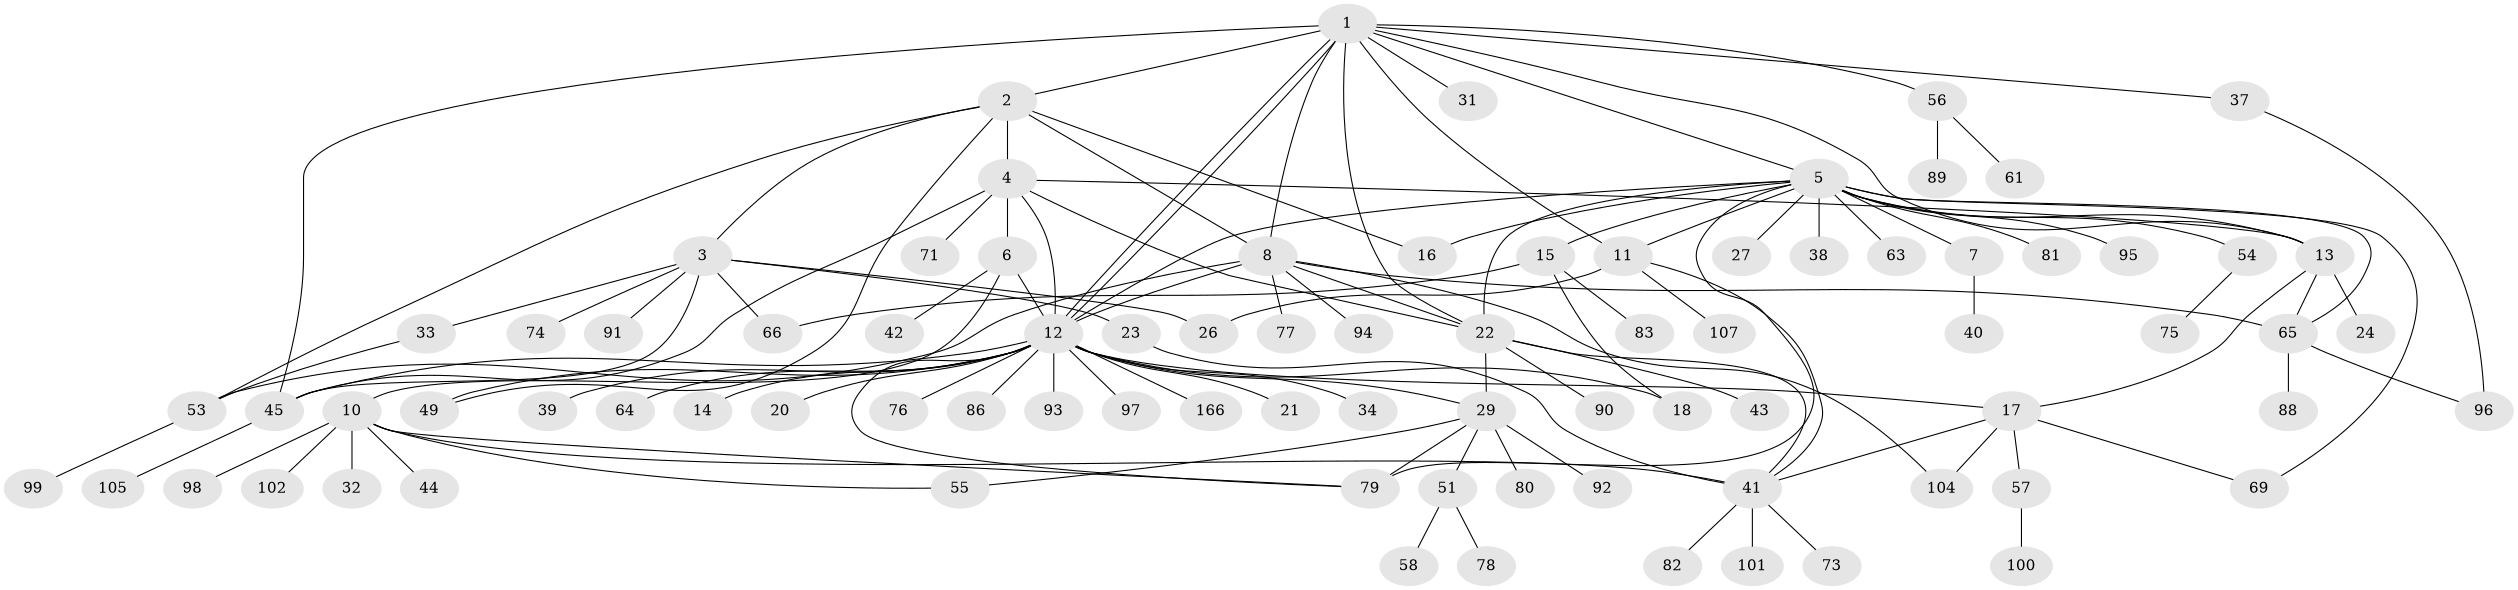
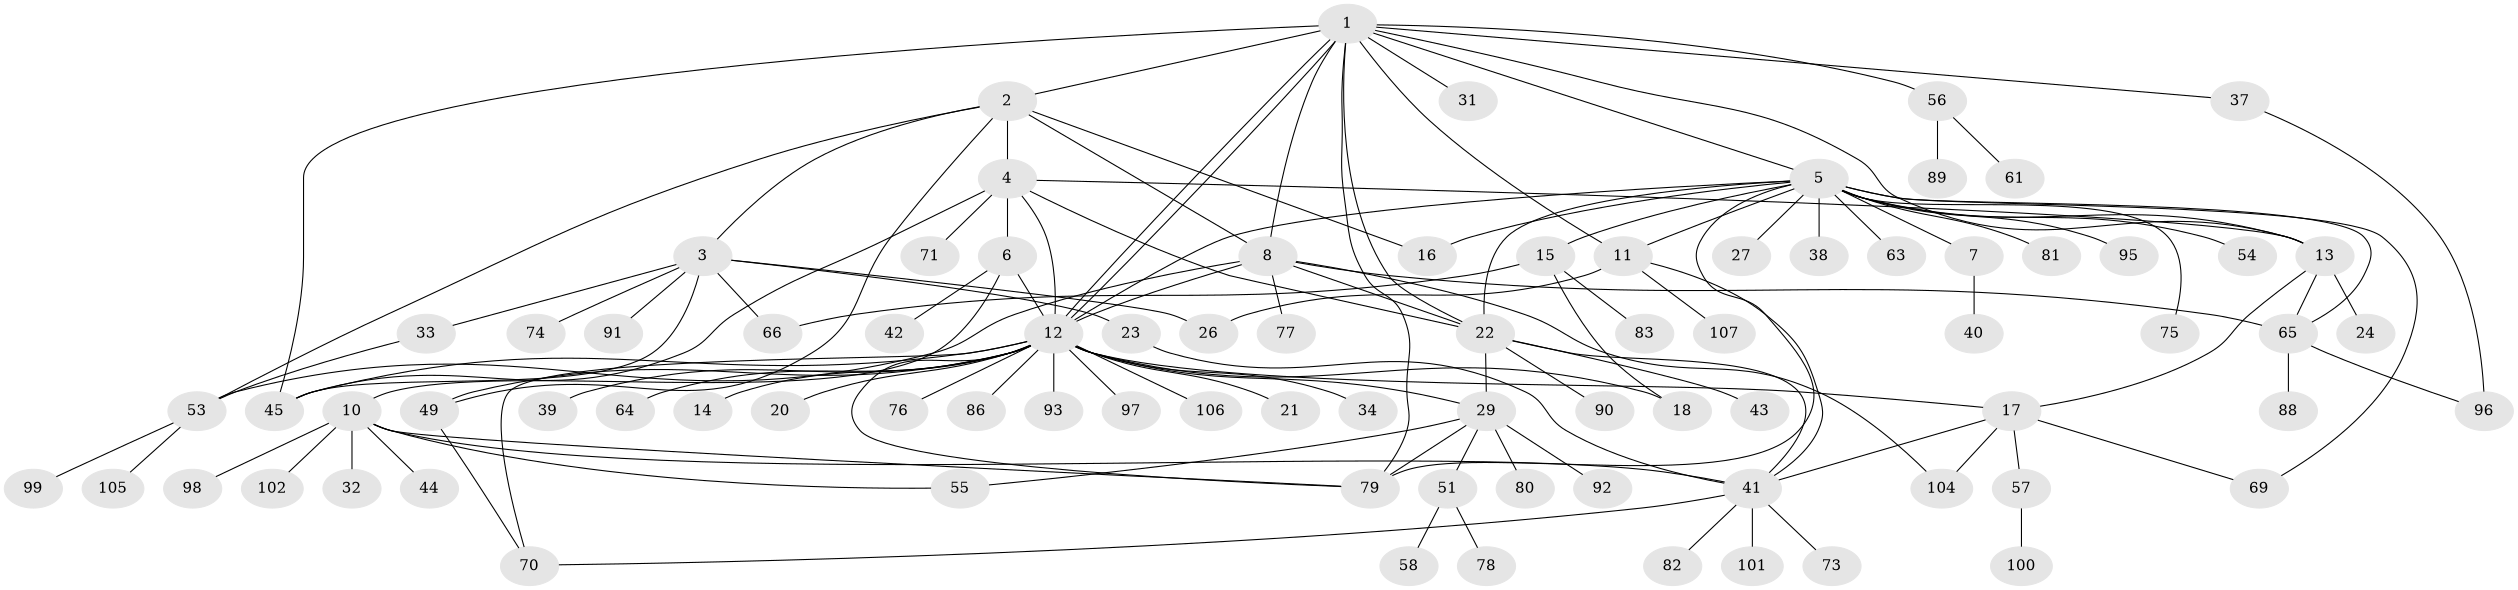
none -> (1356, 258)
(2209, 295) -> (2048, 206)
(1364, 334) -> none
(1211, 411) -> (1211, 411)
(194, 450) -> (155, 450)
none -> (530, 566)
